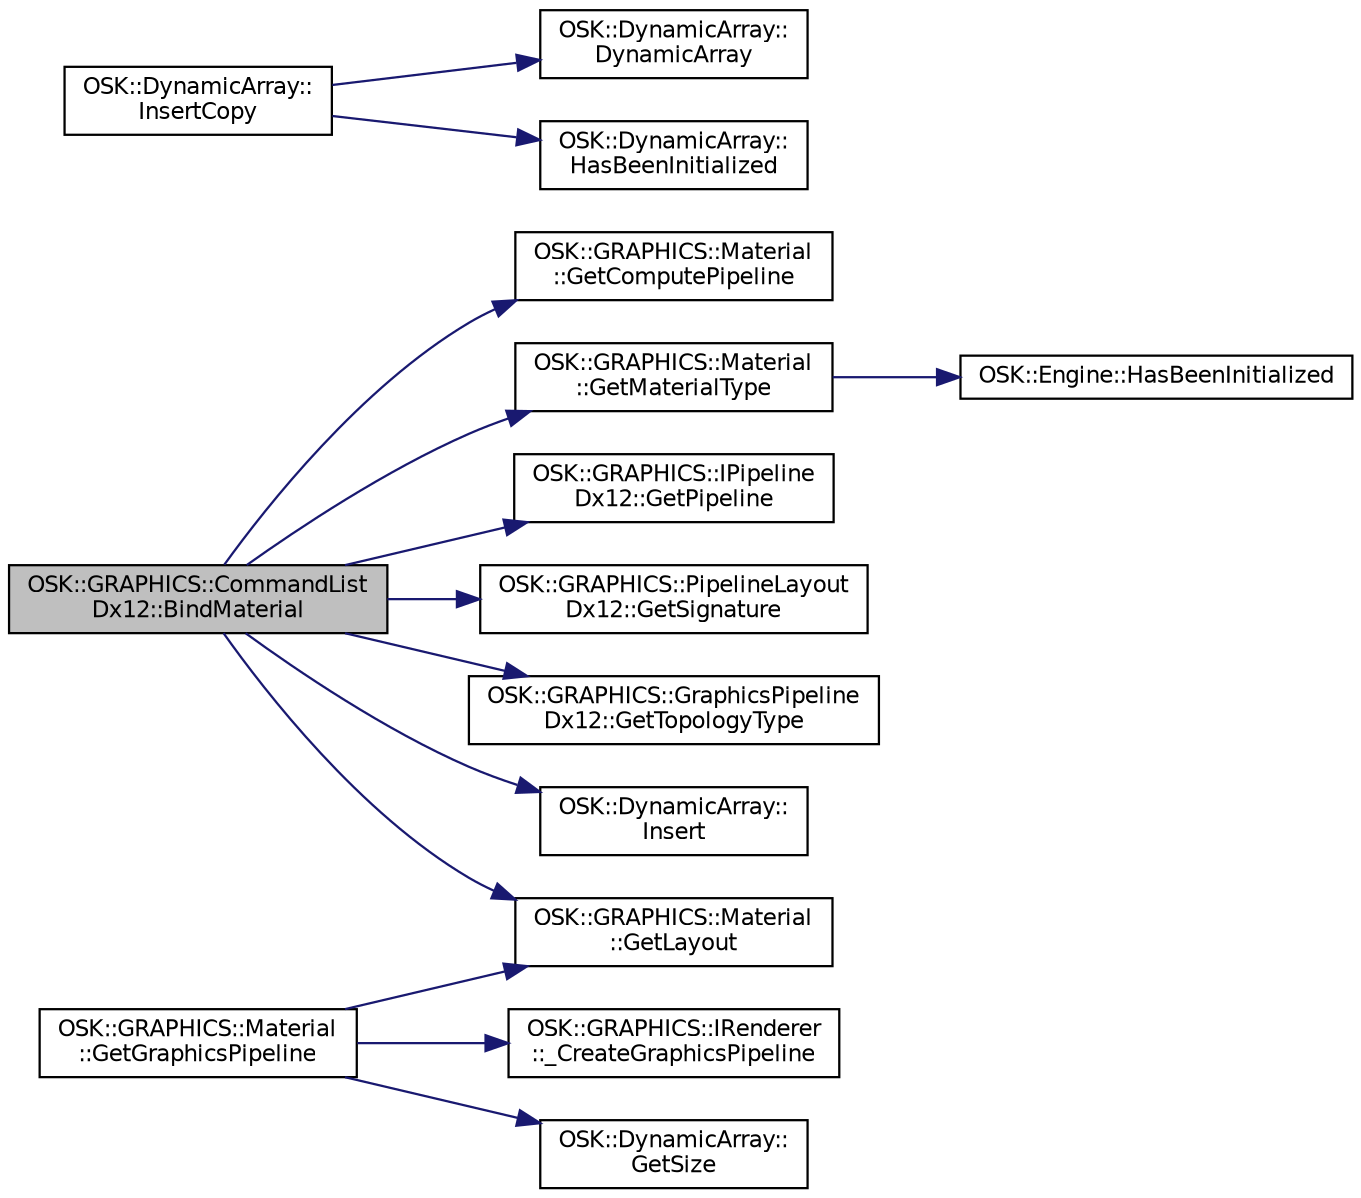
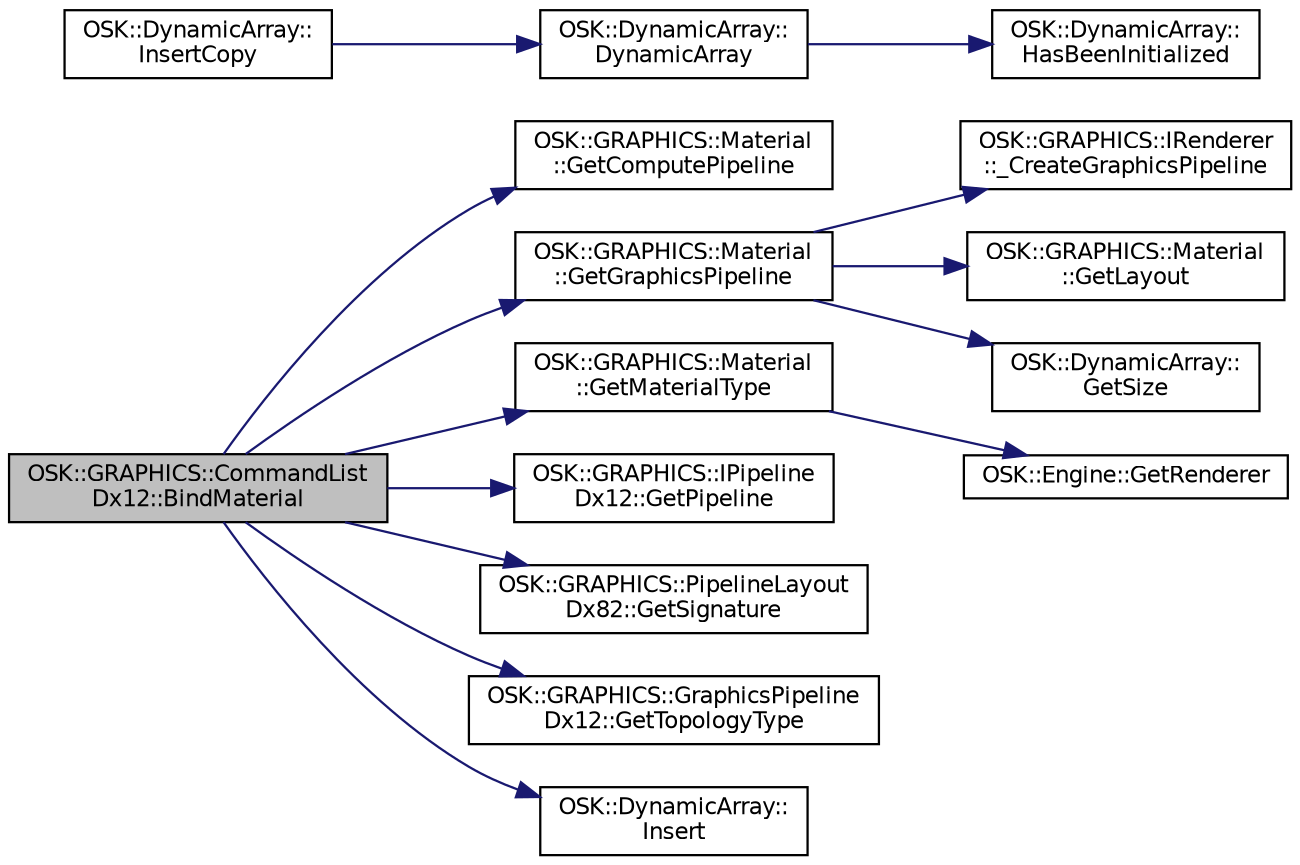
(424, 127) -> (889, 44)
(1156, 377) -> (1126, 477)
(674, 599) -> (674, 599)
(345, 778) -> (369, 373)
